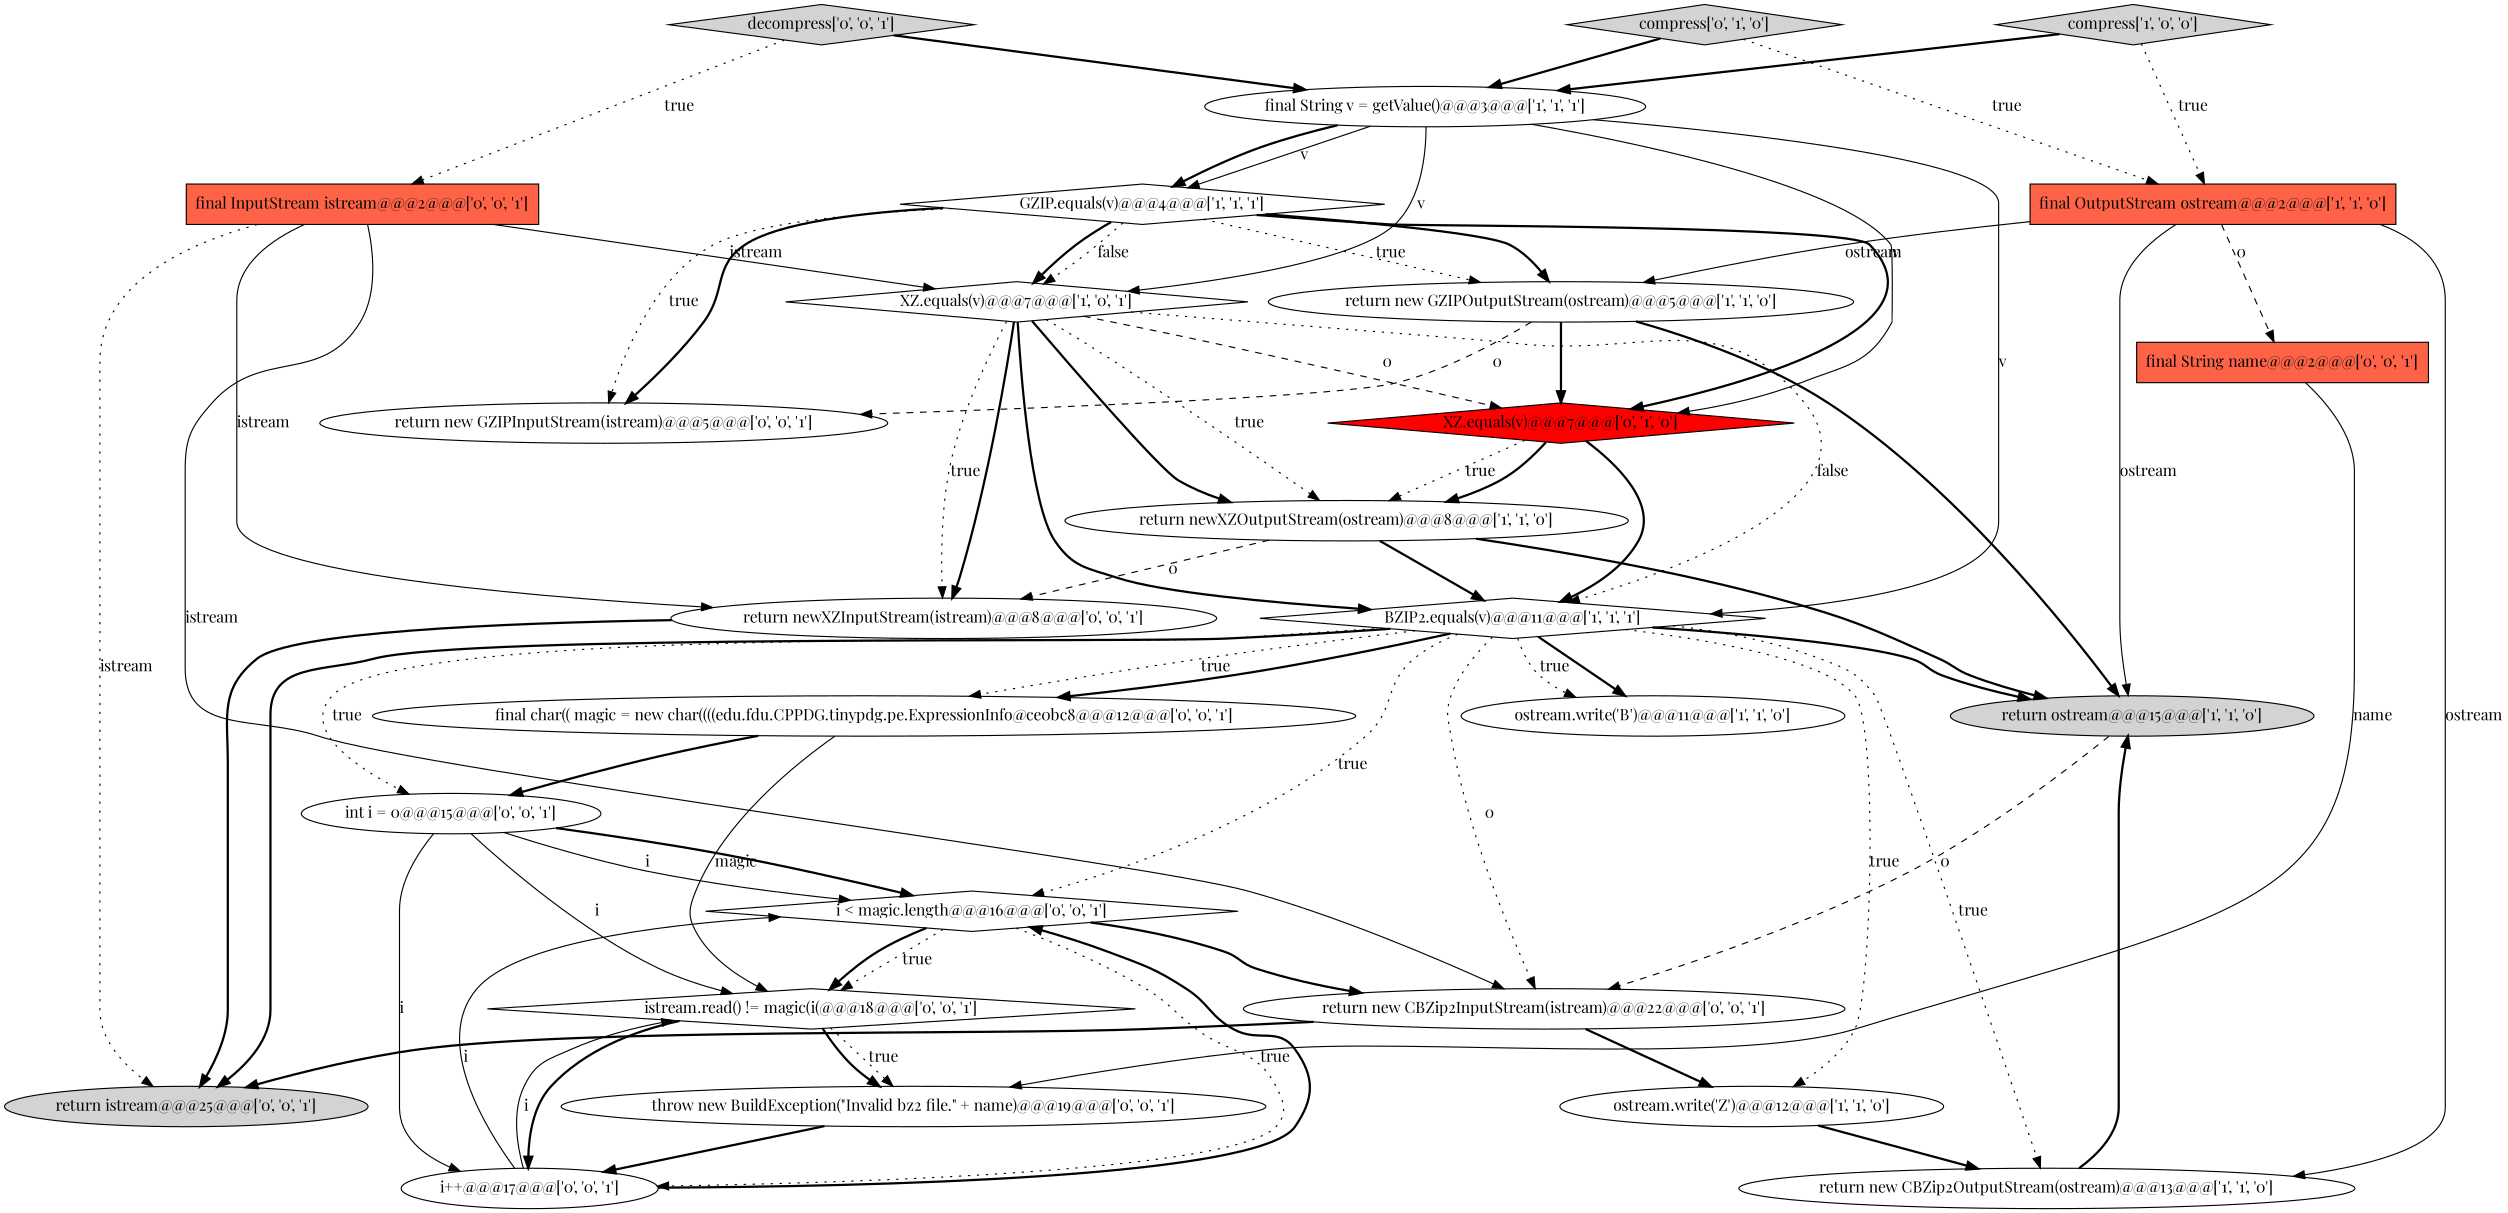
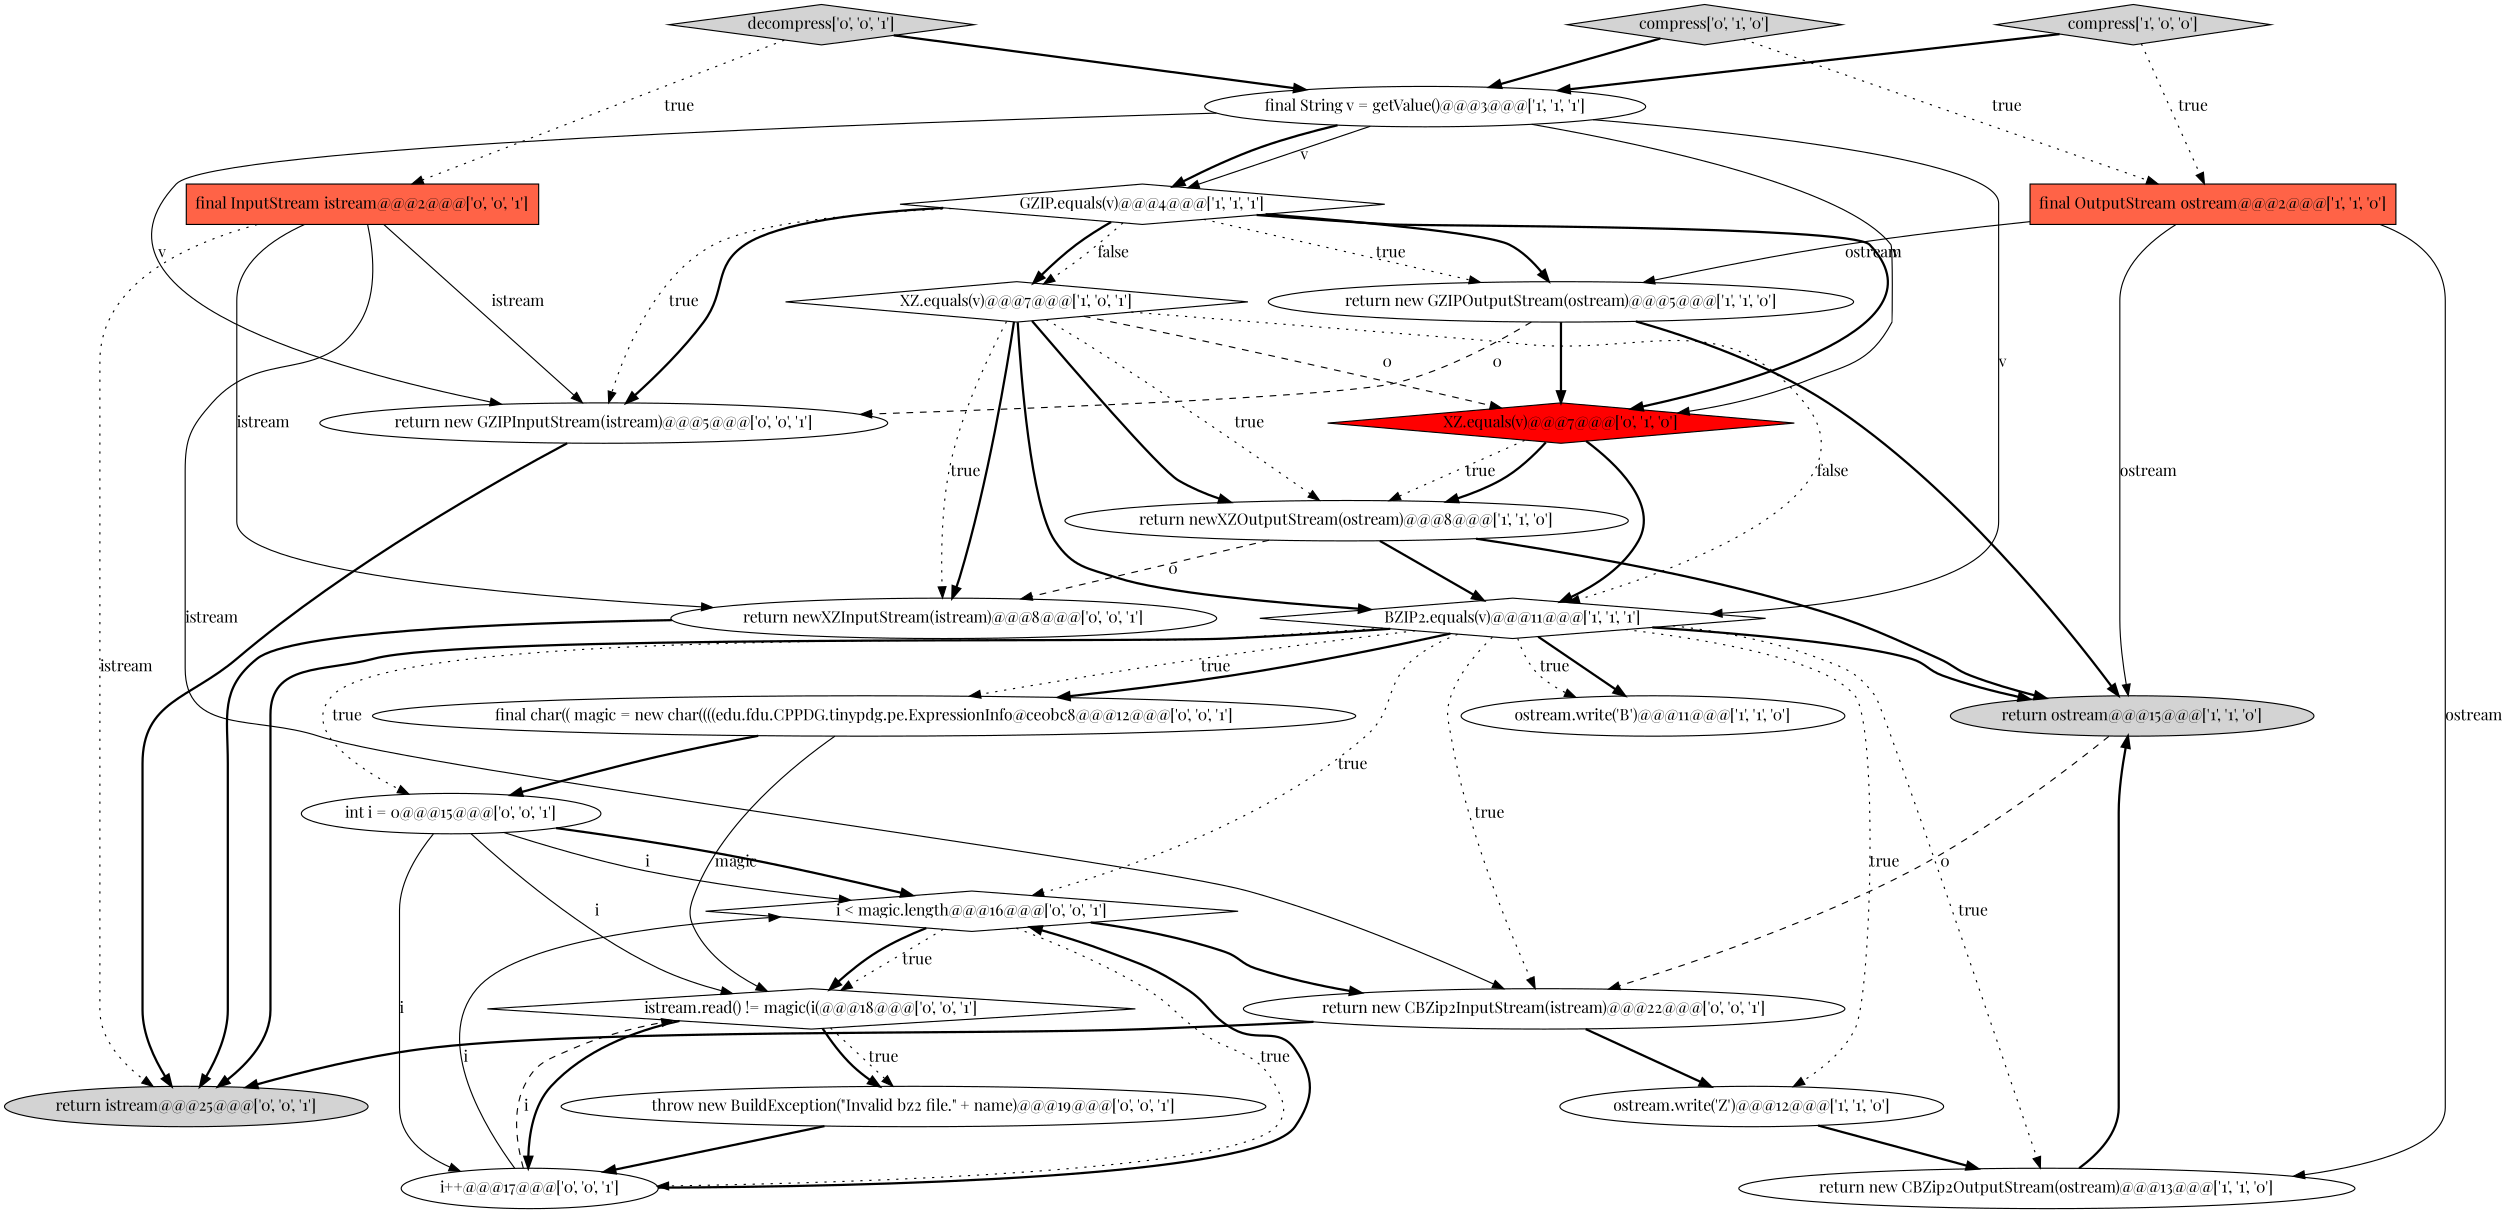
(719, 257) -> (479, 310)
(1322, 258) -> (469, 145)
(2283, 362) -> none
none -> (208, 680)
(1490, 814) -> (1490, 814)
(548, 1060) -> (548, 1060)
